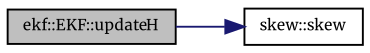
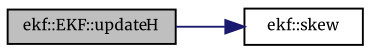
(304, 27) -> (304, 27)
